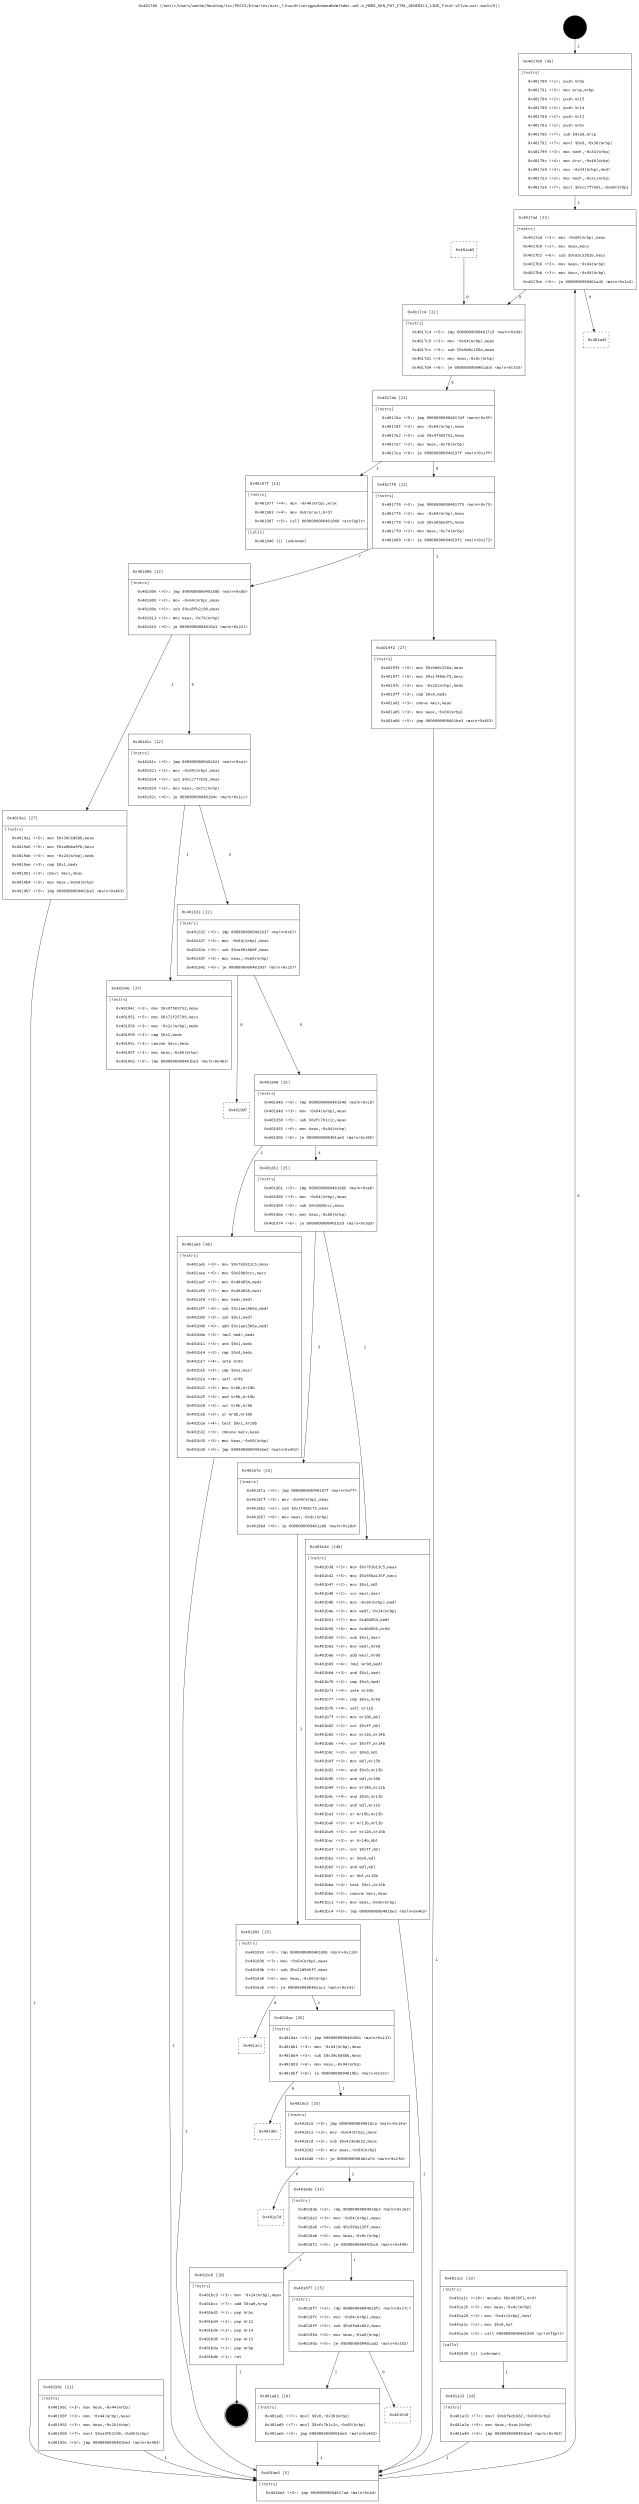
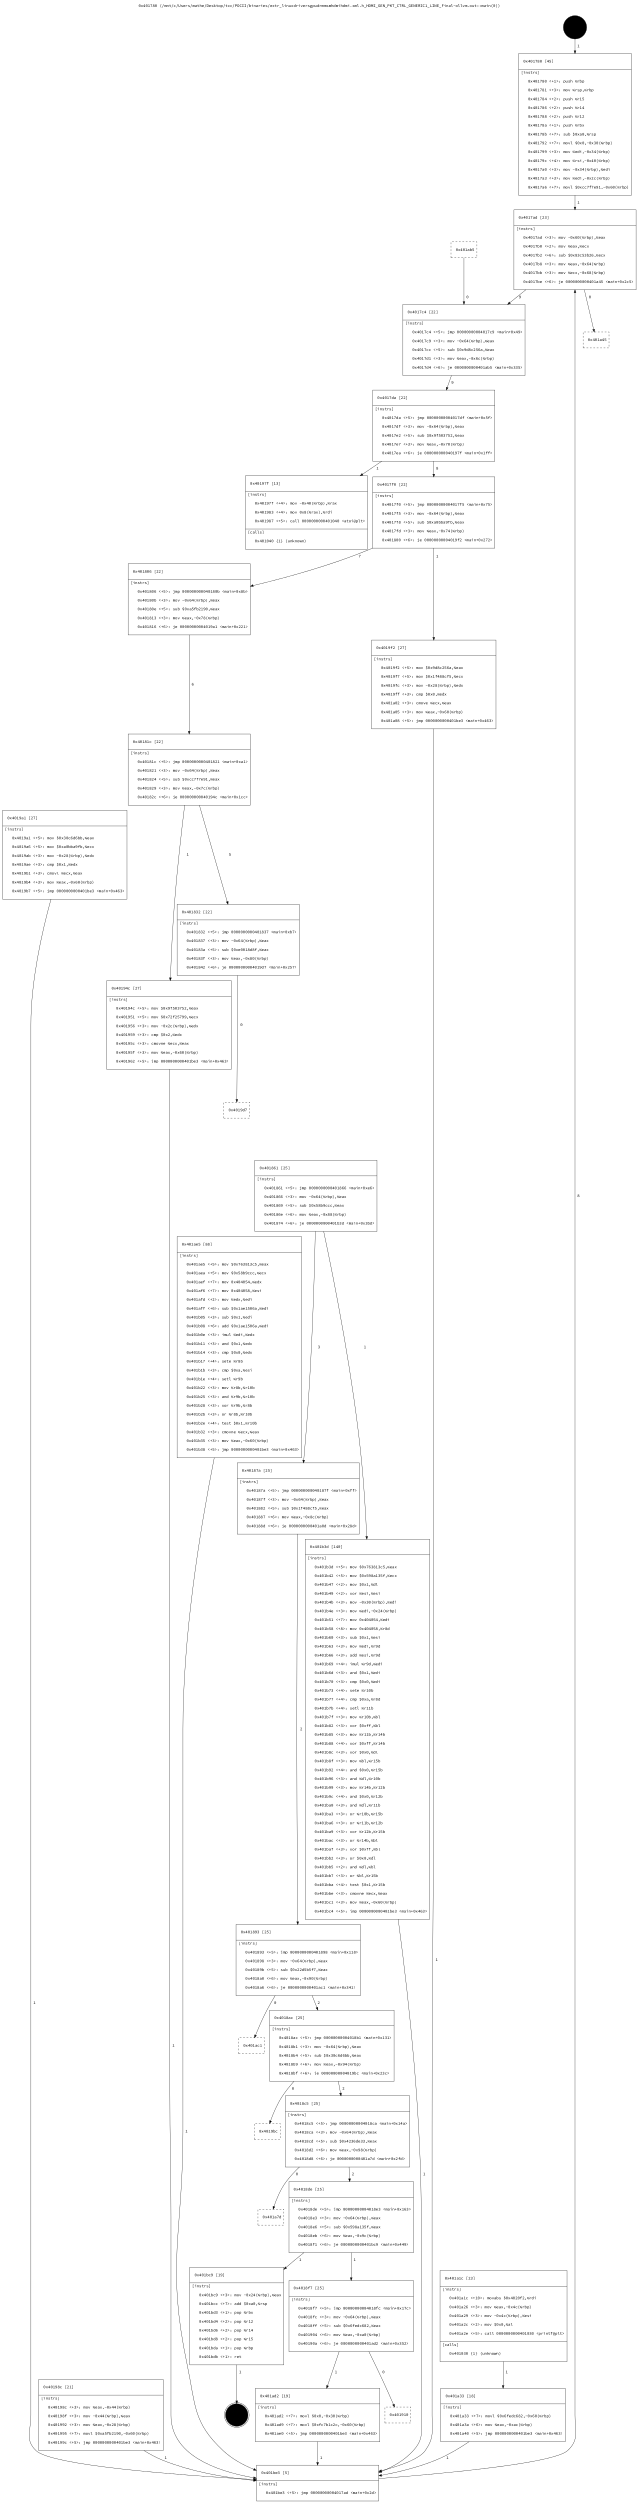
(130, 721) -> none
(316, 1110) -> none
